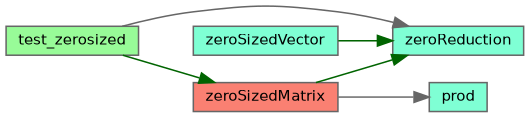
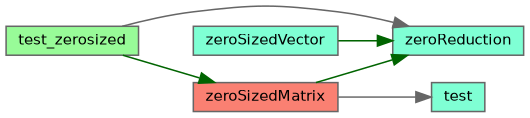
(458, 97) -> (458, 97)
